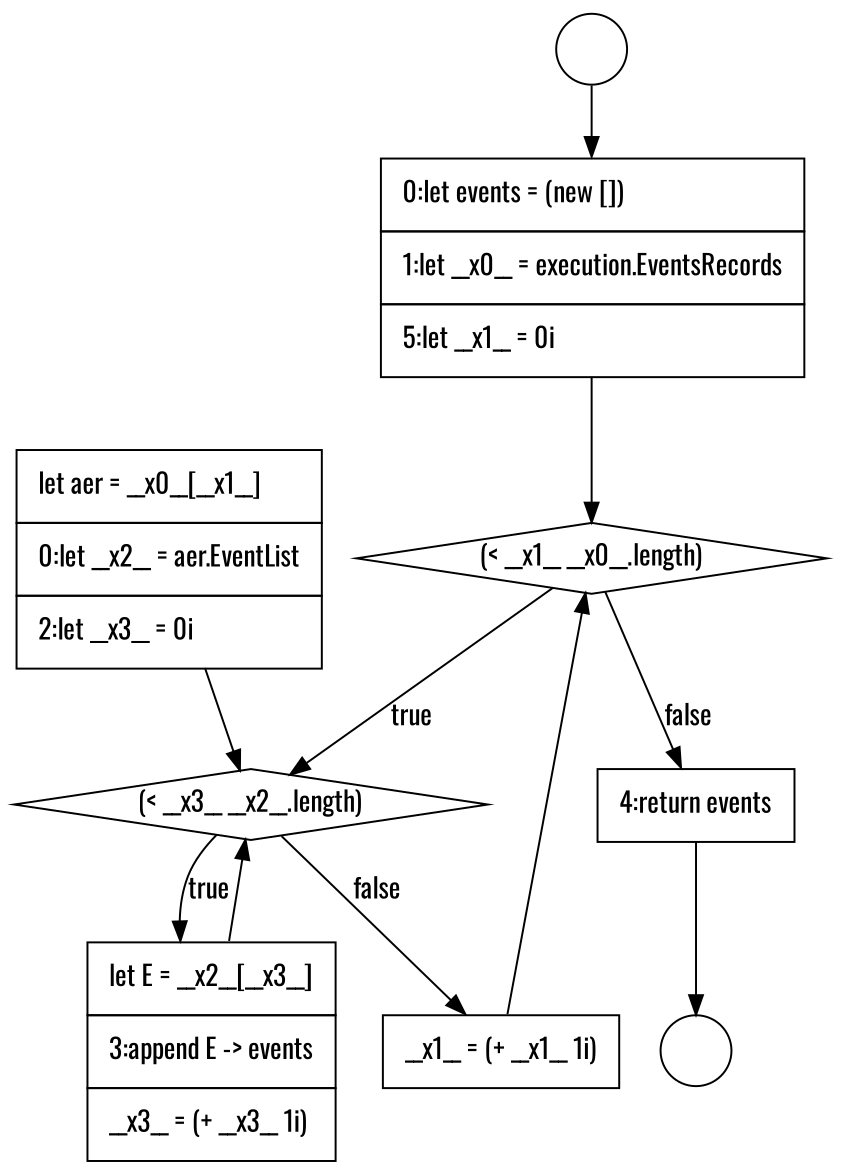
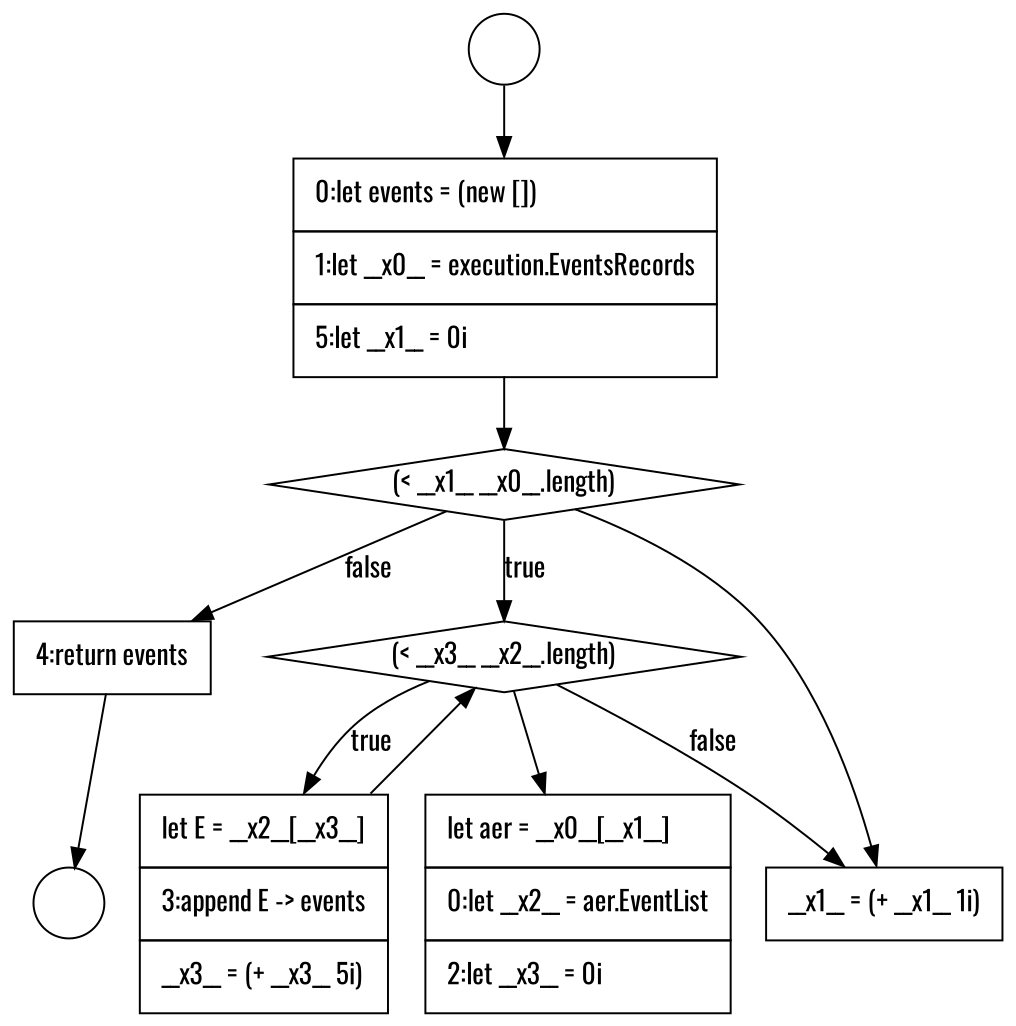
(219, 710) -> (526, 733)
(545, 813) -> (771, 635)
(209, 1124) -> (263, 976)
